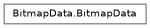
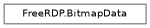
(75, 14) -> (75, 14)
